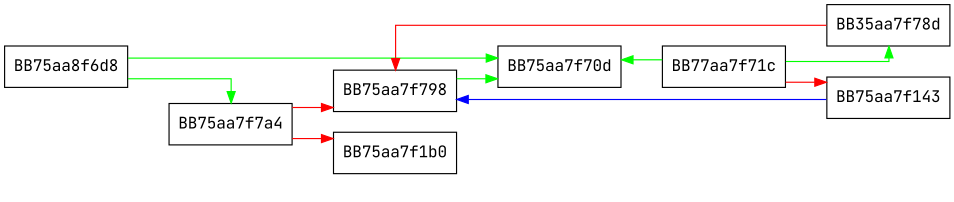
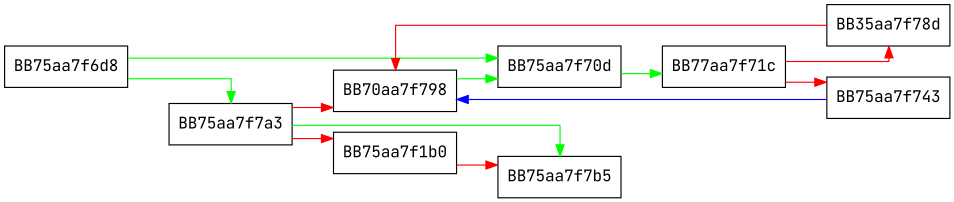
(648, 60) -> (636, 74)
(839, 62) -> (839, 62)
(66, 67) -> (66, 67)
(395, 91) -> (395, 91)
(888, 98) -> (888, 98)
(231, 124) -> (231, 124)
none -> (559, 177)
